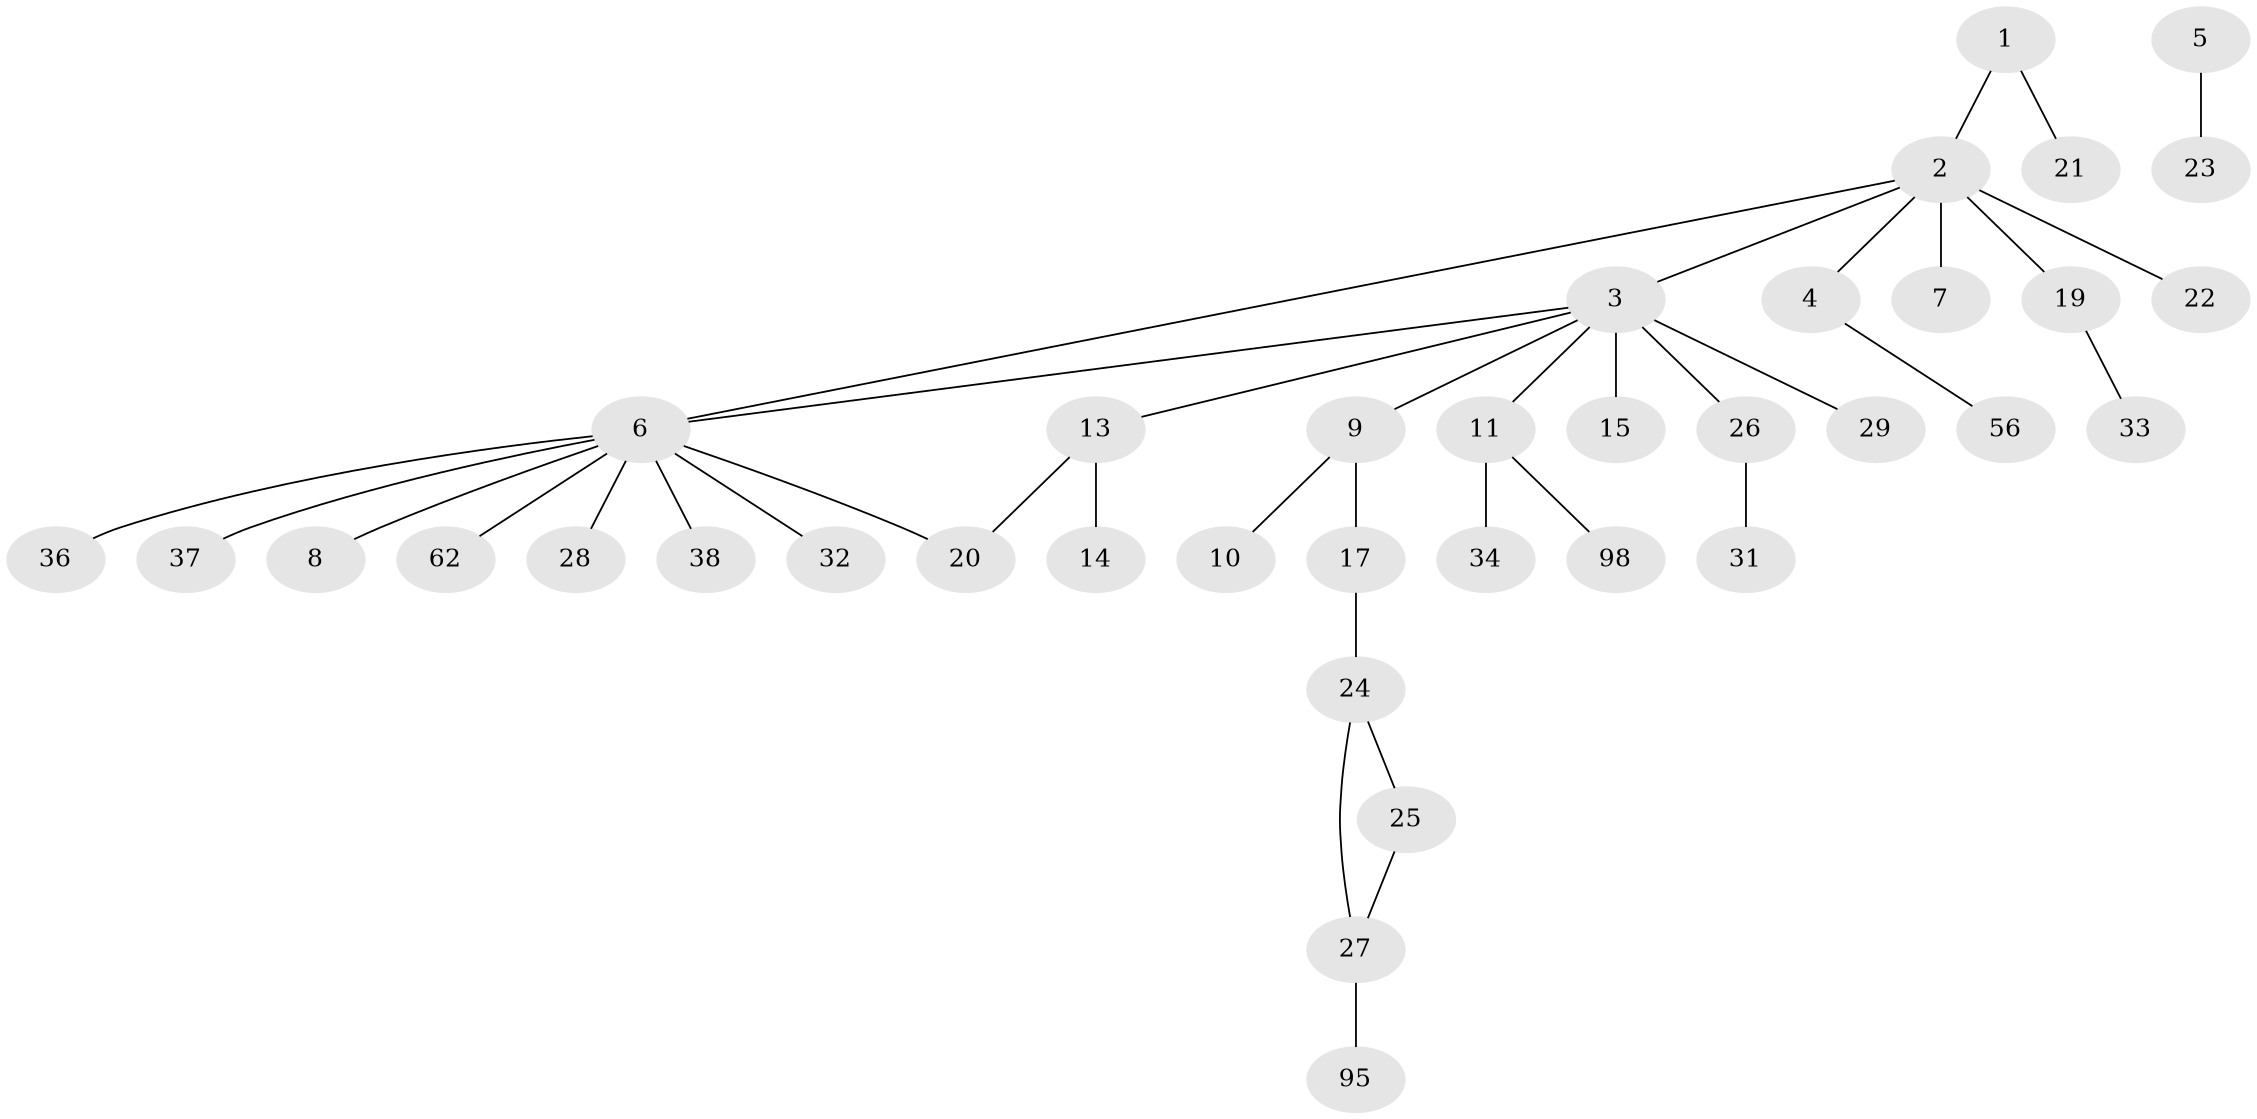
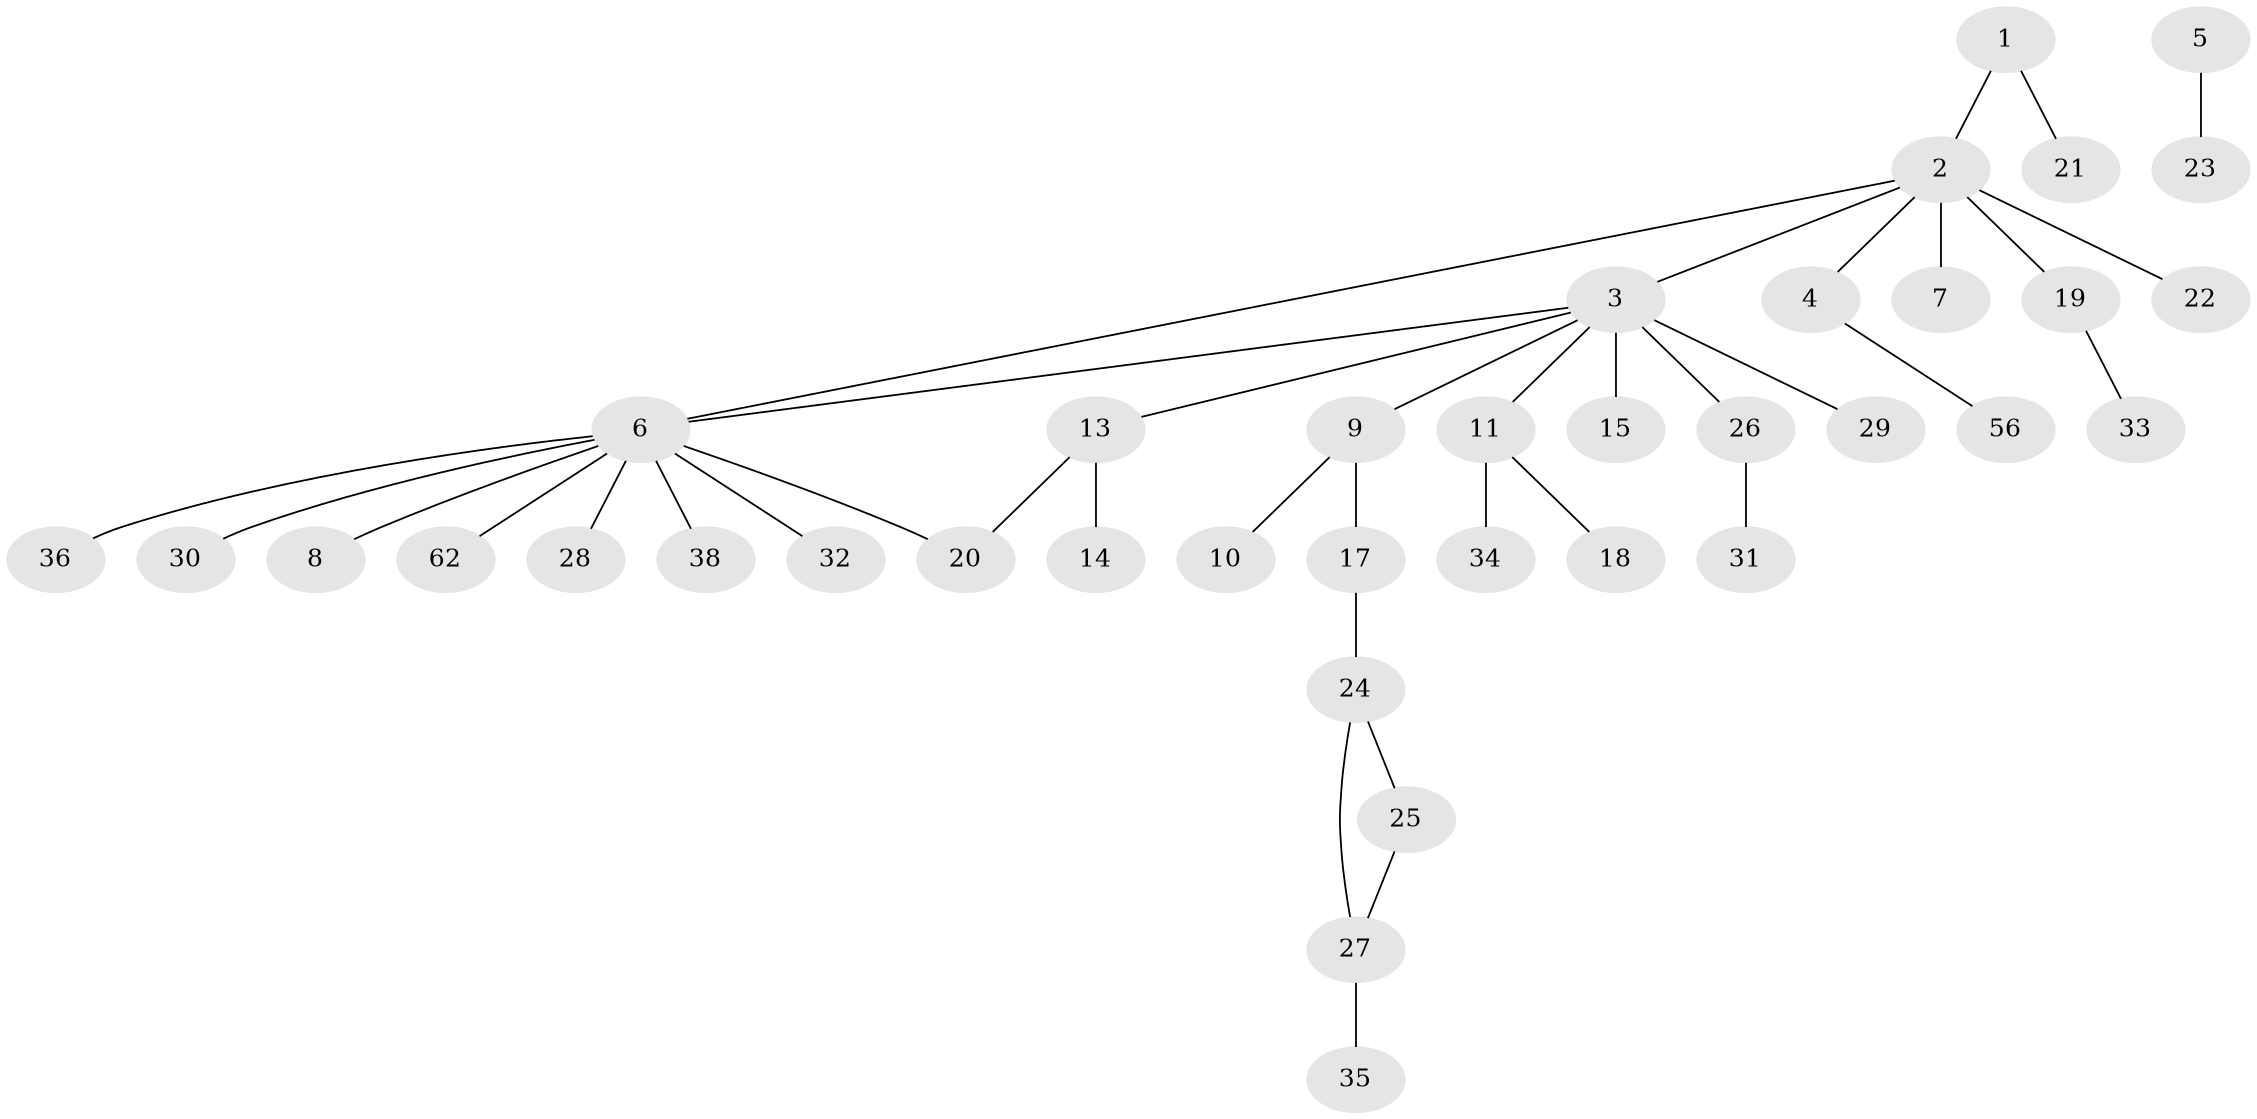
(186, 560) -> (186, 560)
(1616, 560) -> (1616, 560)
(1356, 1080) -> (1356, 1080)
